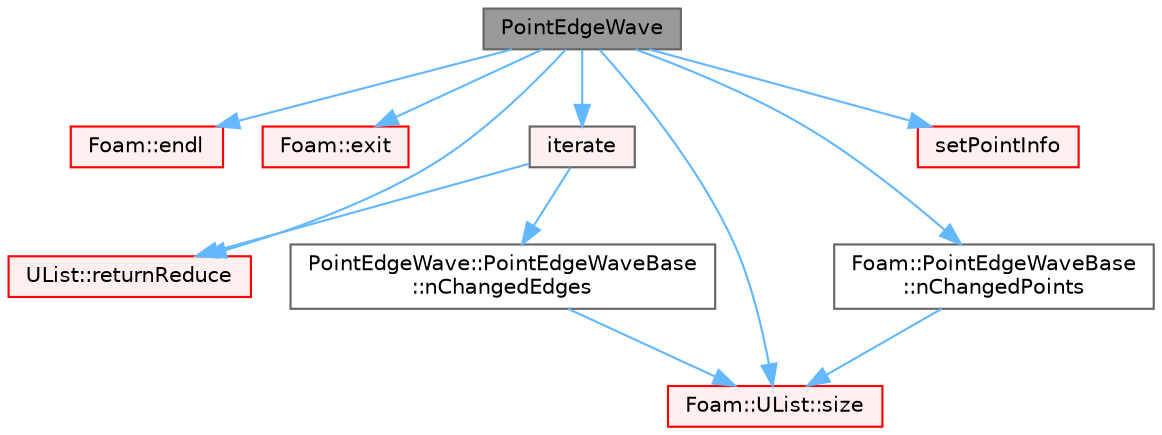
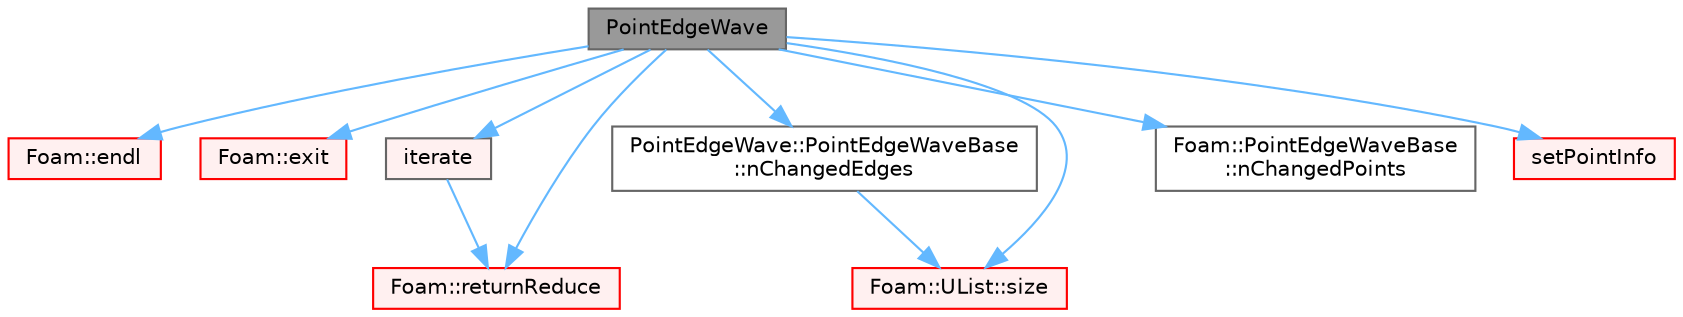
(552, 197) -> (741, 81)
(130, 277) -> (496, 288)
(884, 342) -> none
